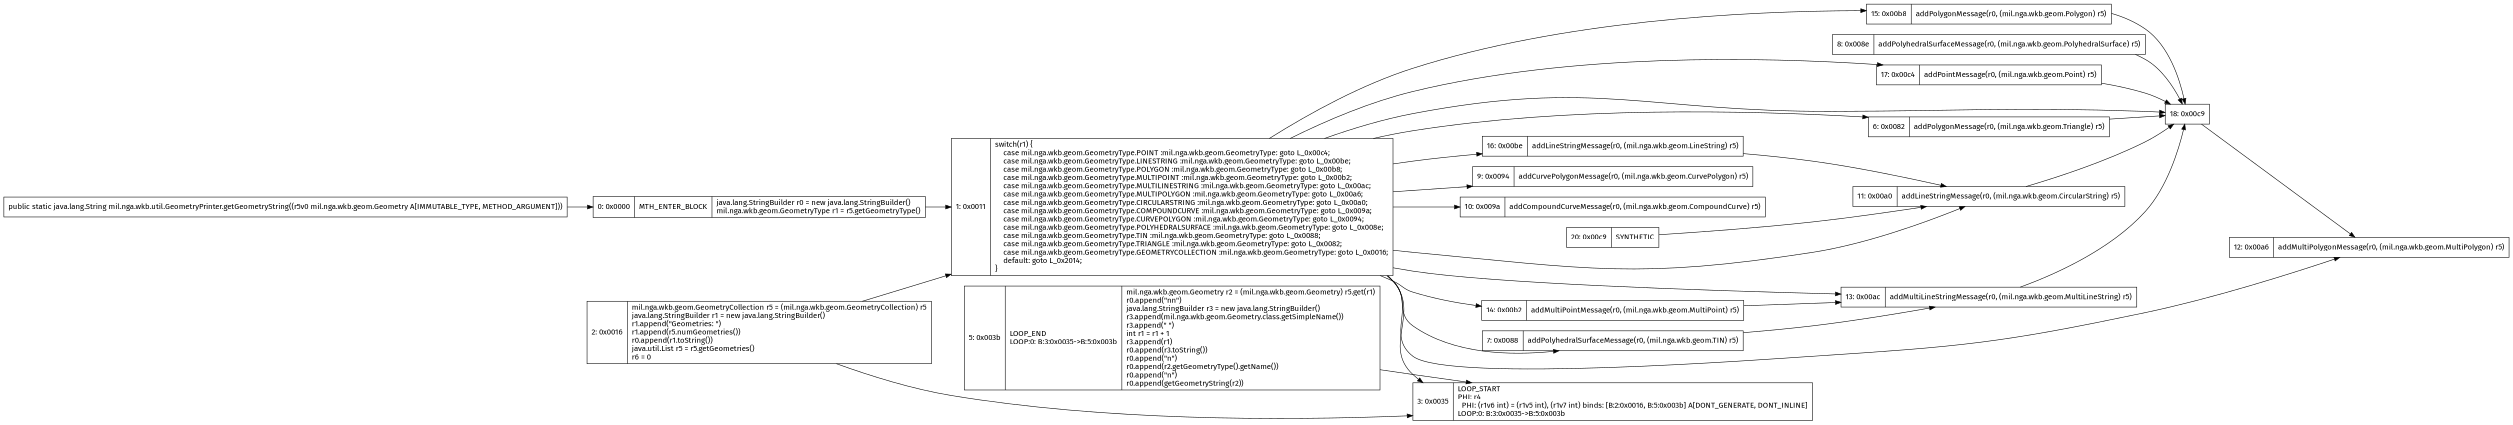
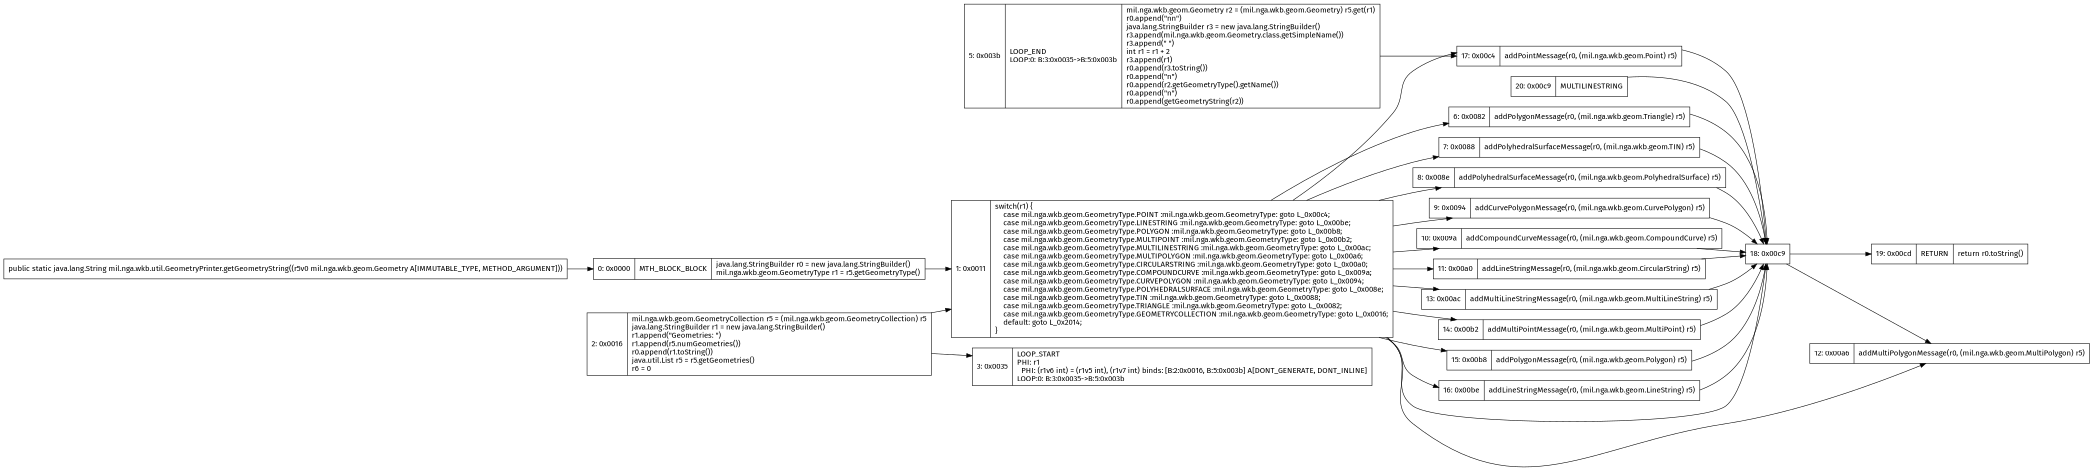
(1843, 166) -> (1746, 351)
(673, 207) -> (673, 269)
(1790, 224) -> (1737, 118)
none -> (1733, 226)
(1635, 237) -> (1592, 86)
none -> (1718, 250)
none -> (1950, 254)
(1790, 304) -> (1738, 305)
(1837, 323) -> (1745, 184)
(1148, 334) -> (1148, 52)
(1401, 348) -> (1407, 194)
(1423, 376) -> (1416, 56)
(1470, 397) -> (1030, 362)
